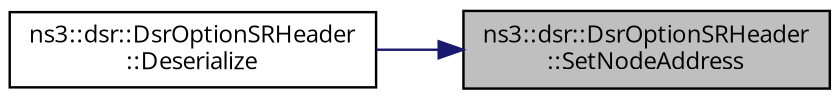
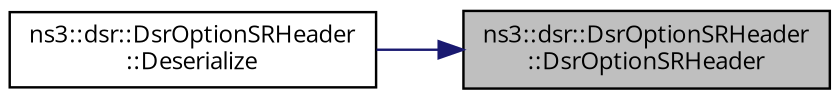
(647, 50) -> (647, 50)
